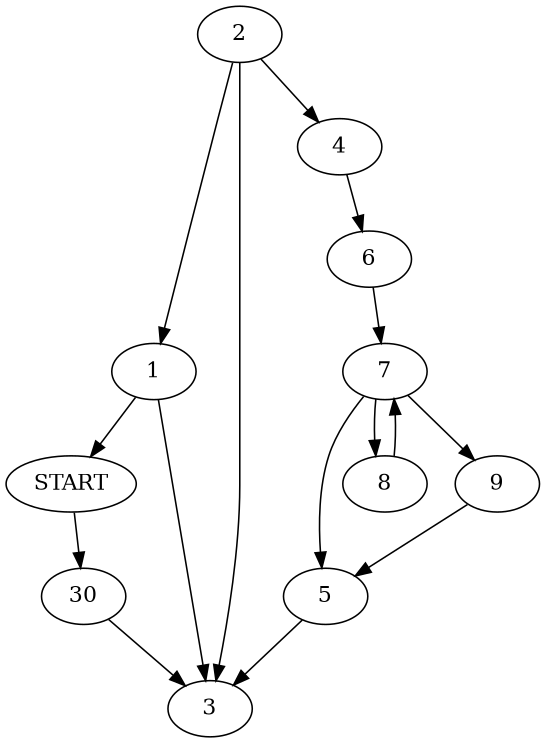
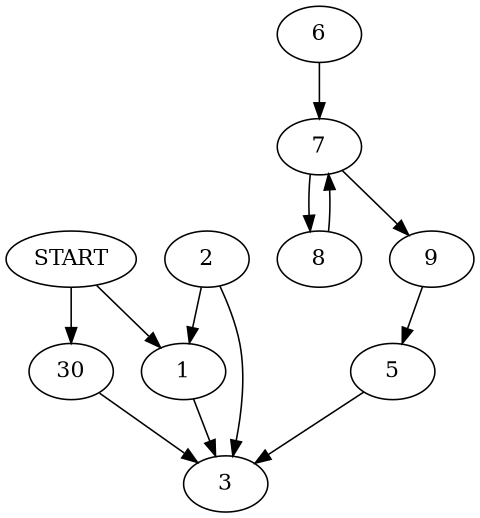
(340, 147) -> none
(118, 421) -> (123, 311)
(325, 469) -> none
